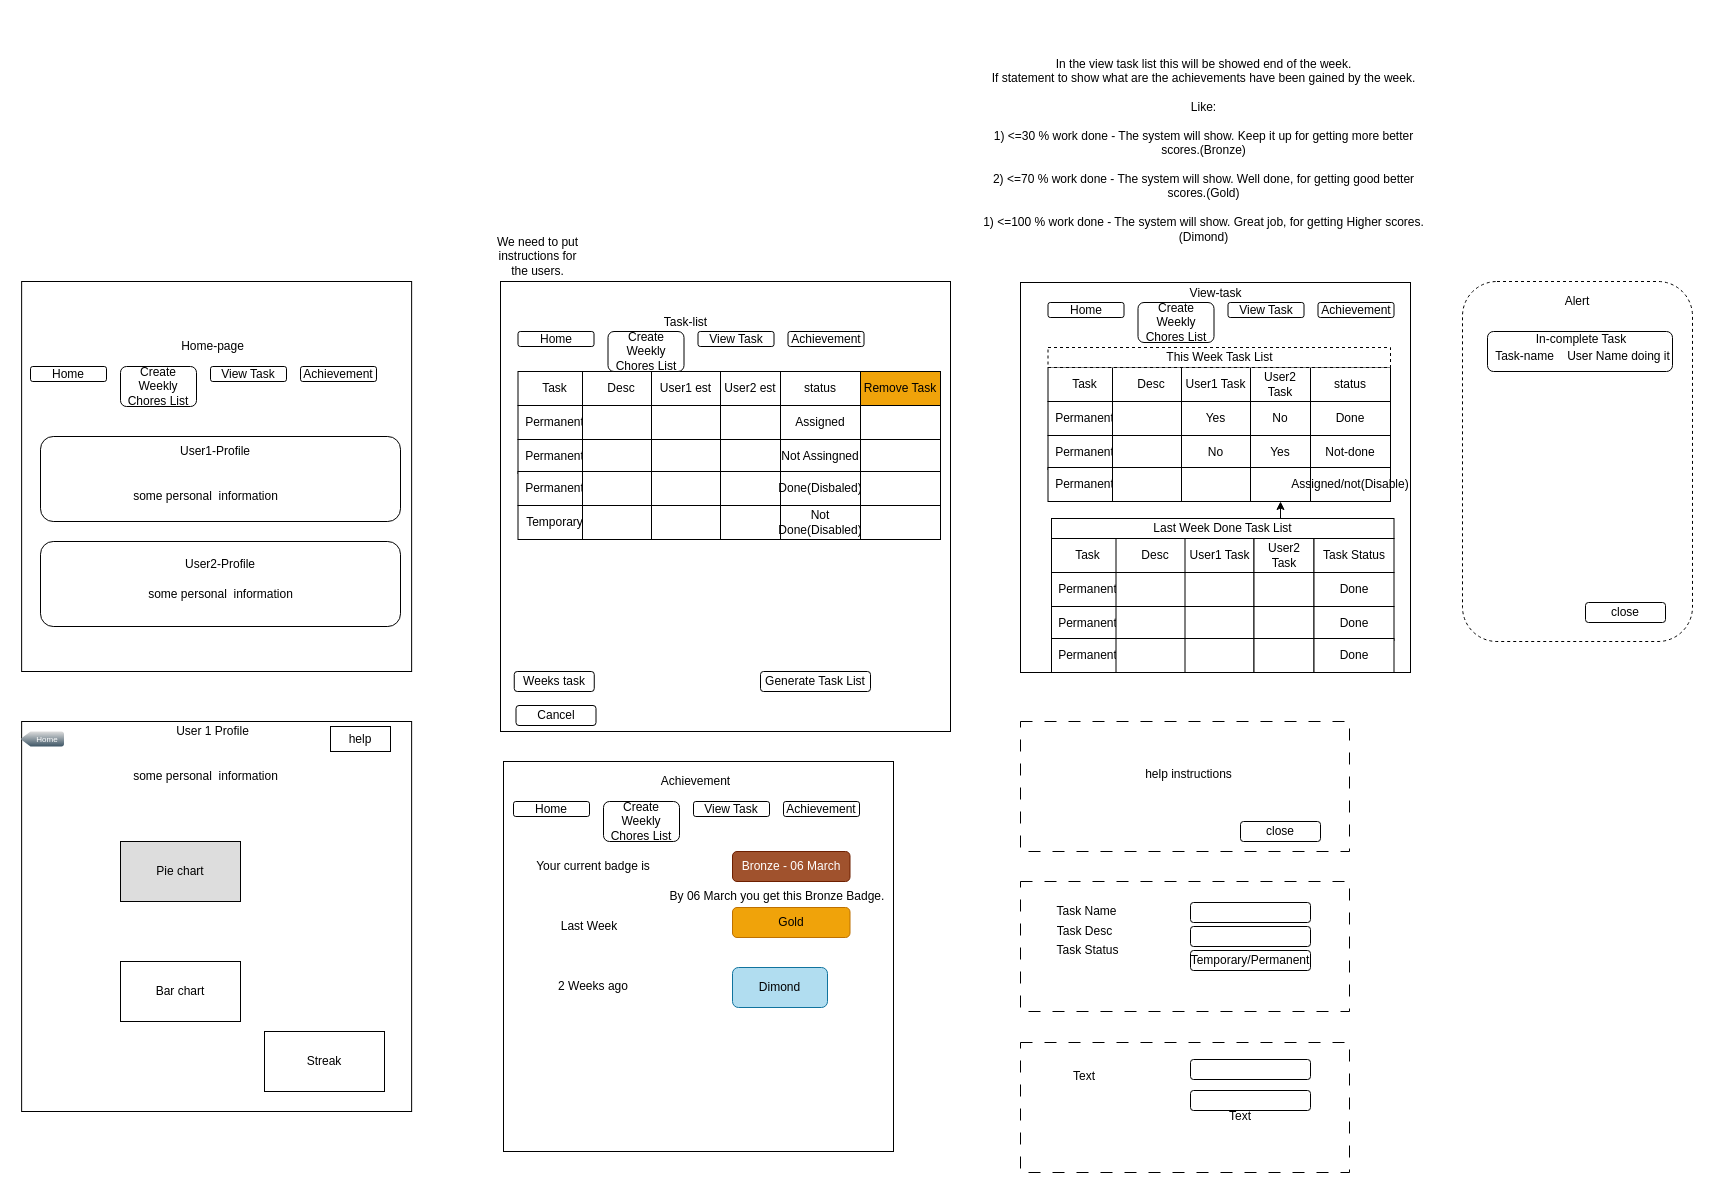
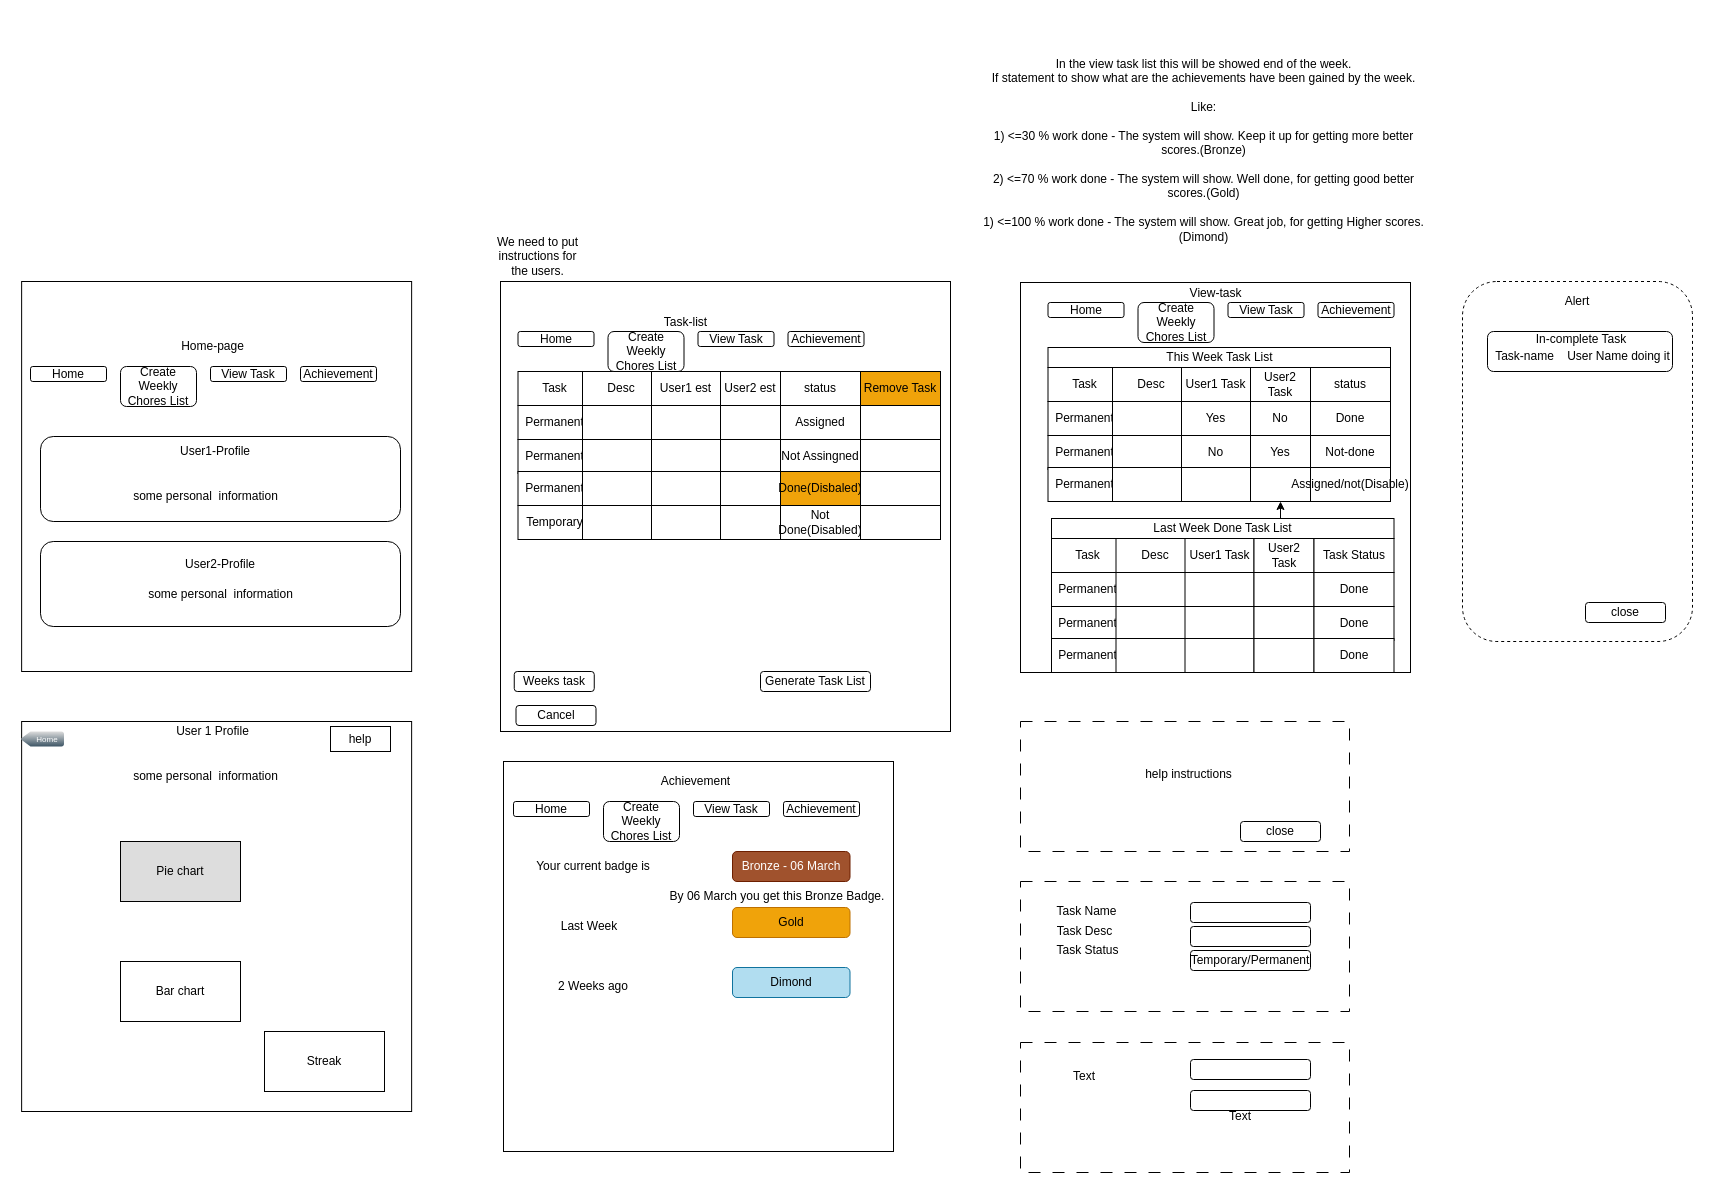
(1219, 358) -> (1219, 358)
(821, 489) -> (821, 489)
(780, 988) -> (791, 983)
